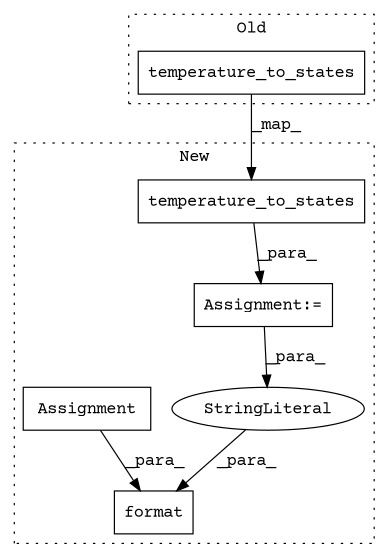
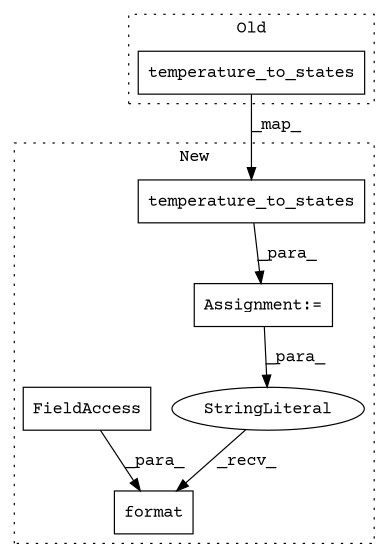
(87, 409) -> (87, 409)
(247, 461) -> (247, 461)
